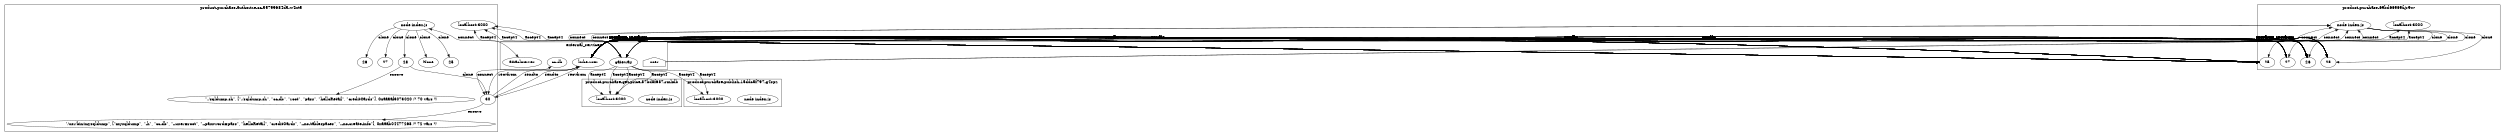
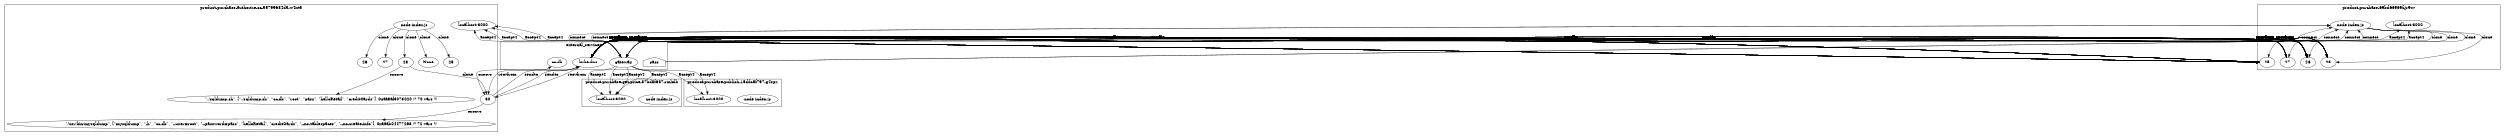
(522, 62) -> none
(588, 62) -> (588, 62)
(654, 62) -> (654, 62)
(485, 75) -> (485, 75)
